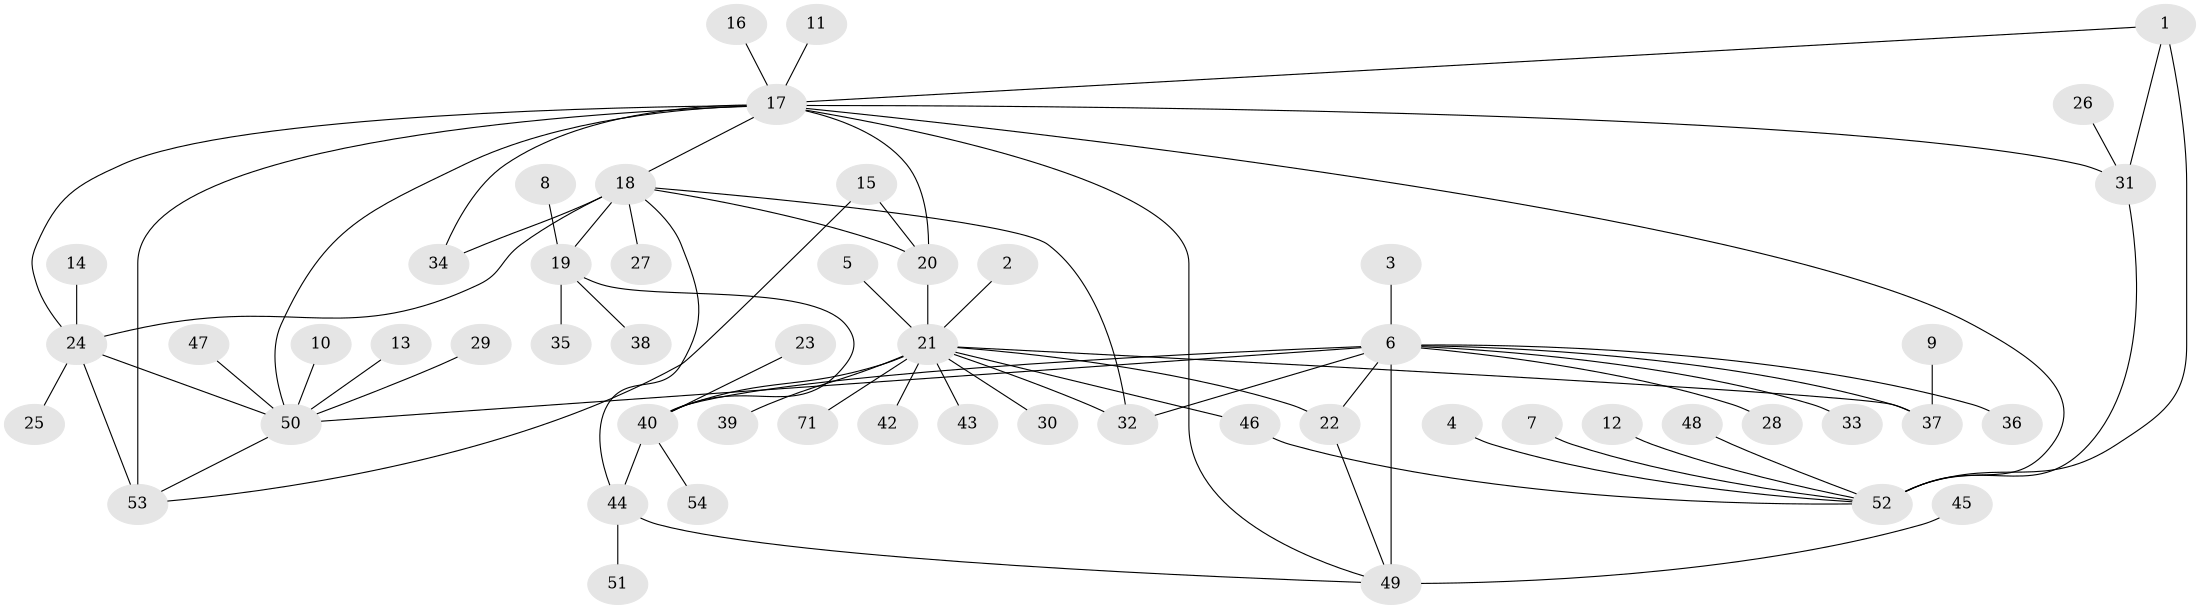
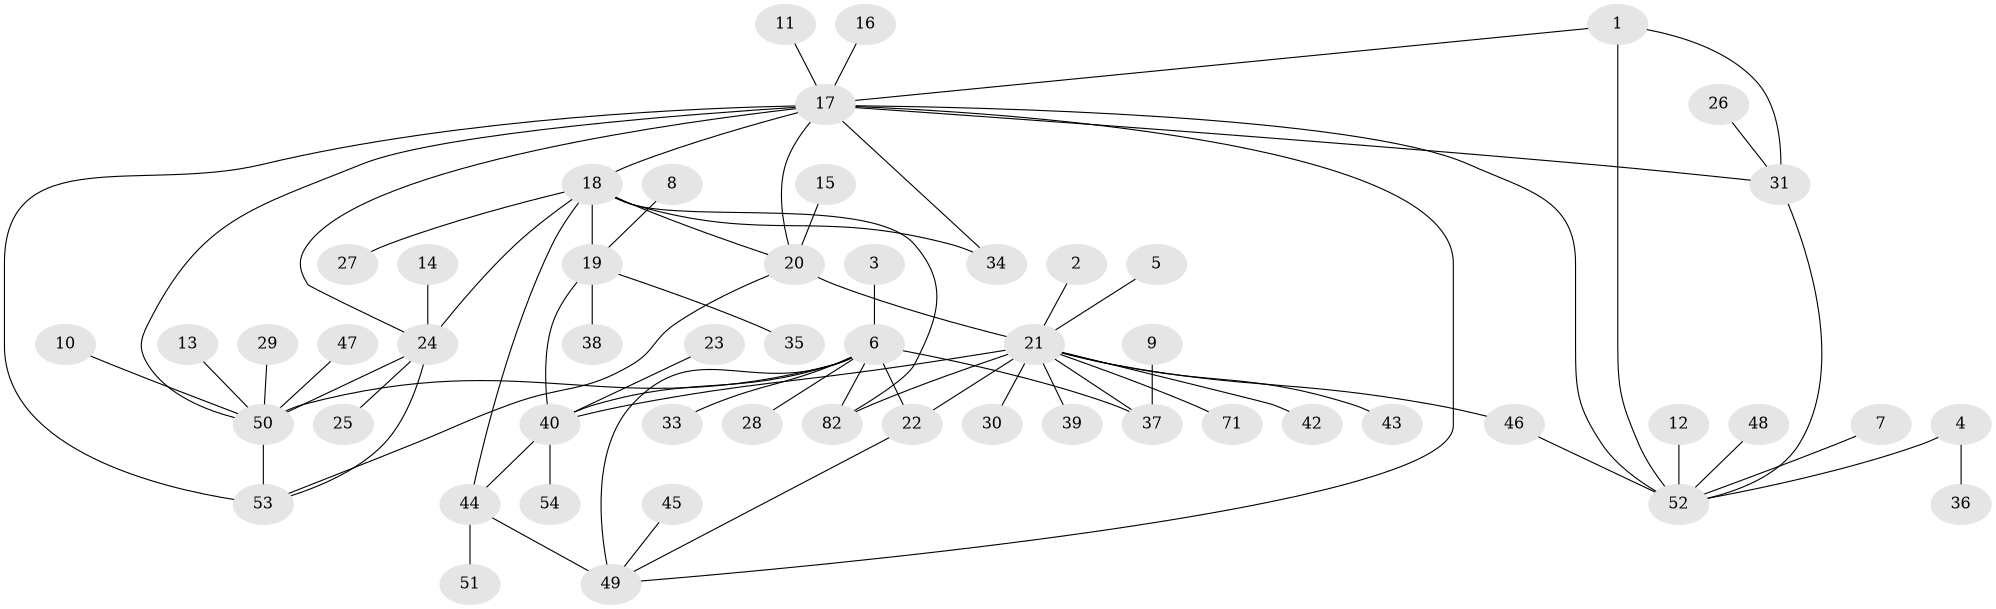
(1708, 358) -> (1961, 465)
(544, 424) -> (537, 396)
(1128, 424) -> (832, 424)
